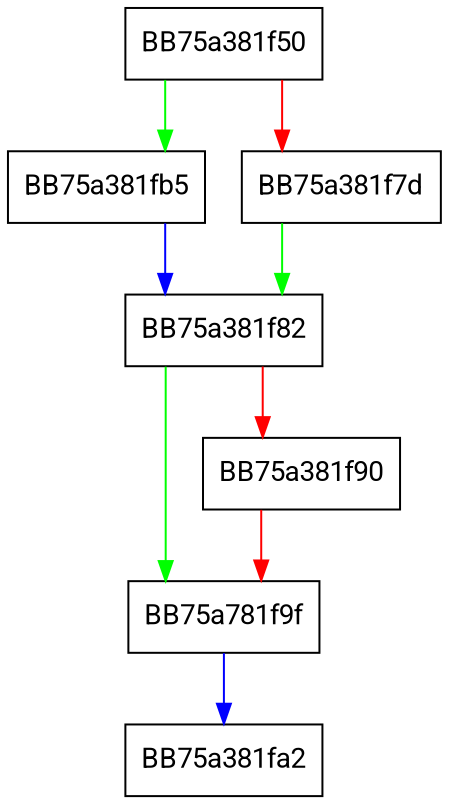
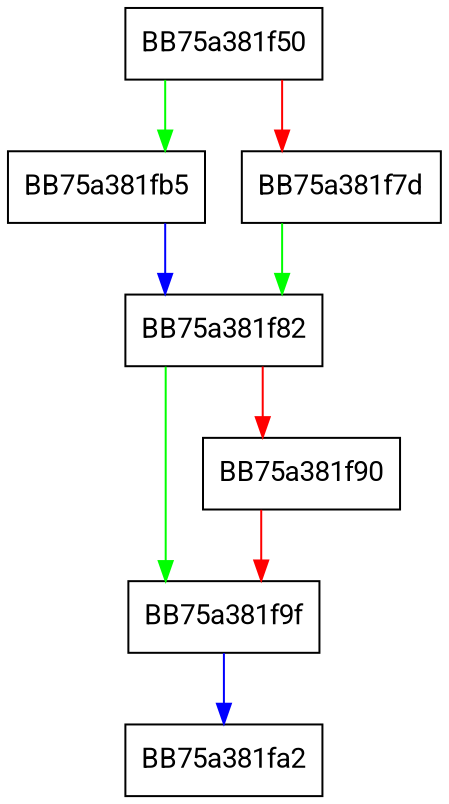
(224, 617) -> (224, 617)
